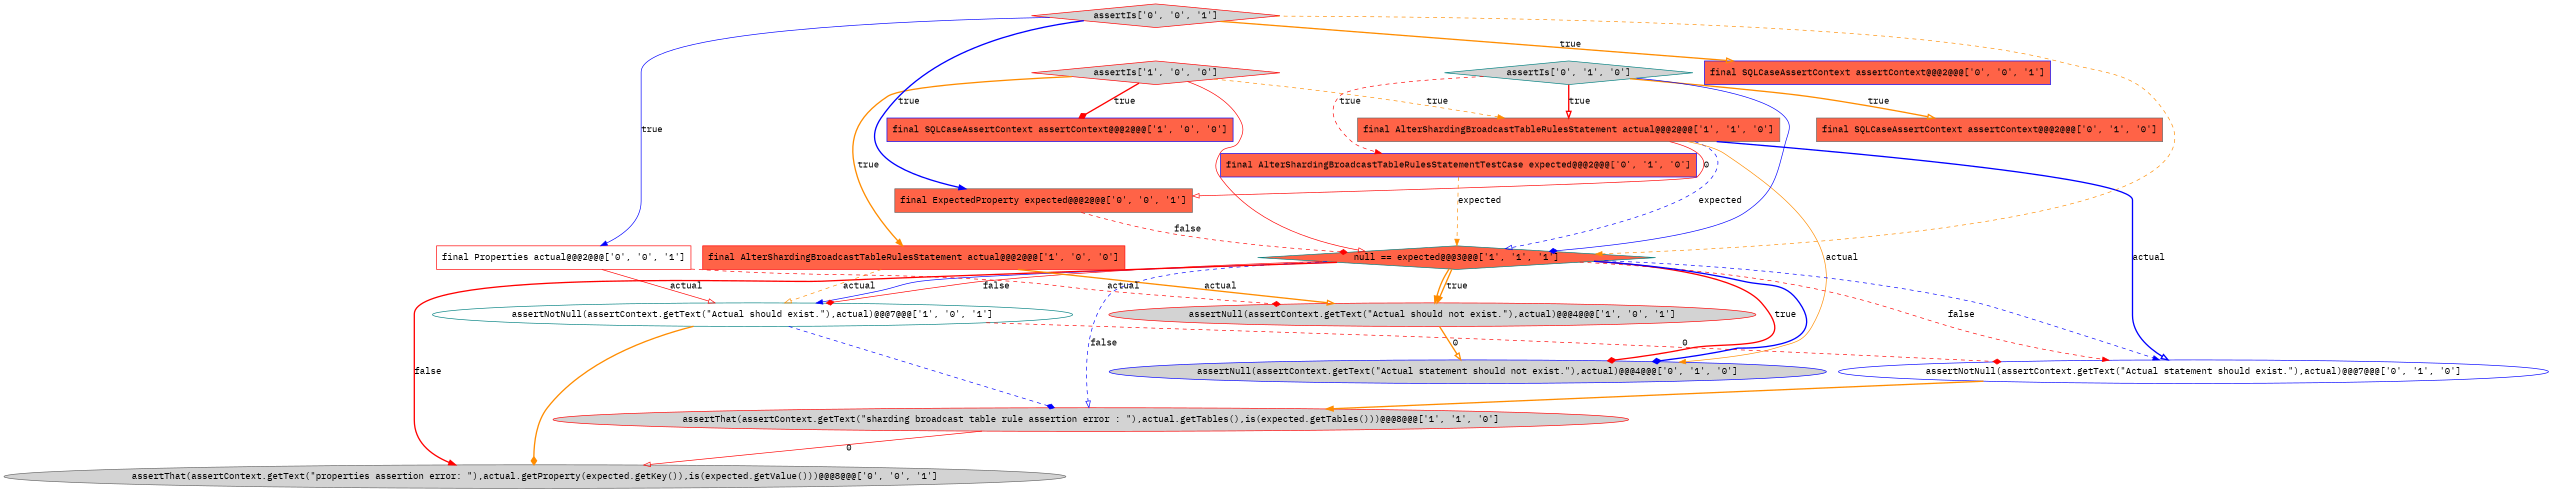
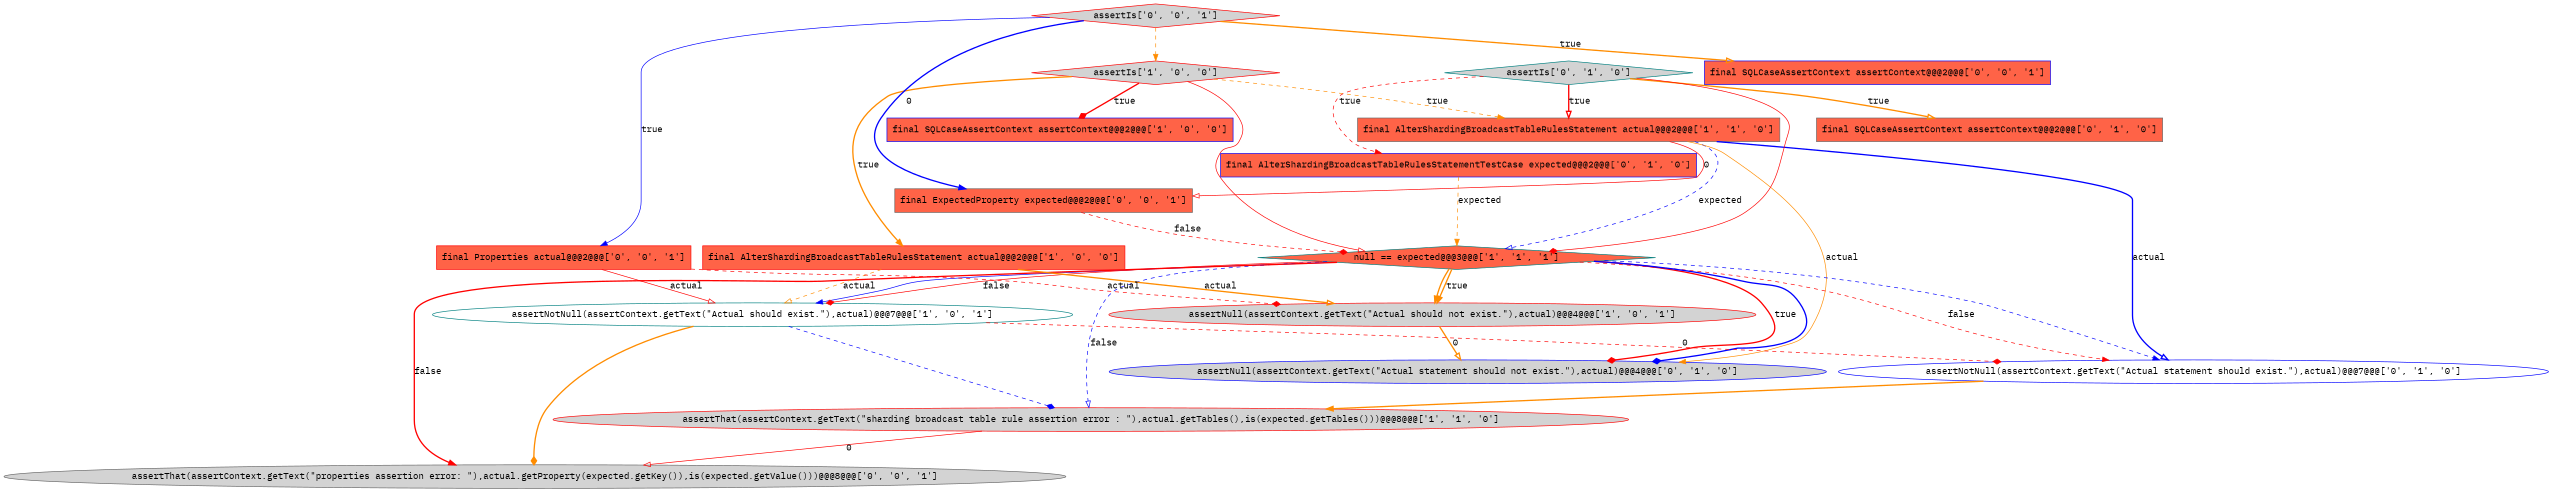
(2041, 58) -> (1156, 41)
(909, 101) -> (909, 101)
(1776, 176) -> (1776, 176)
(564, 258) -> (564, 258)
